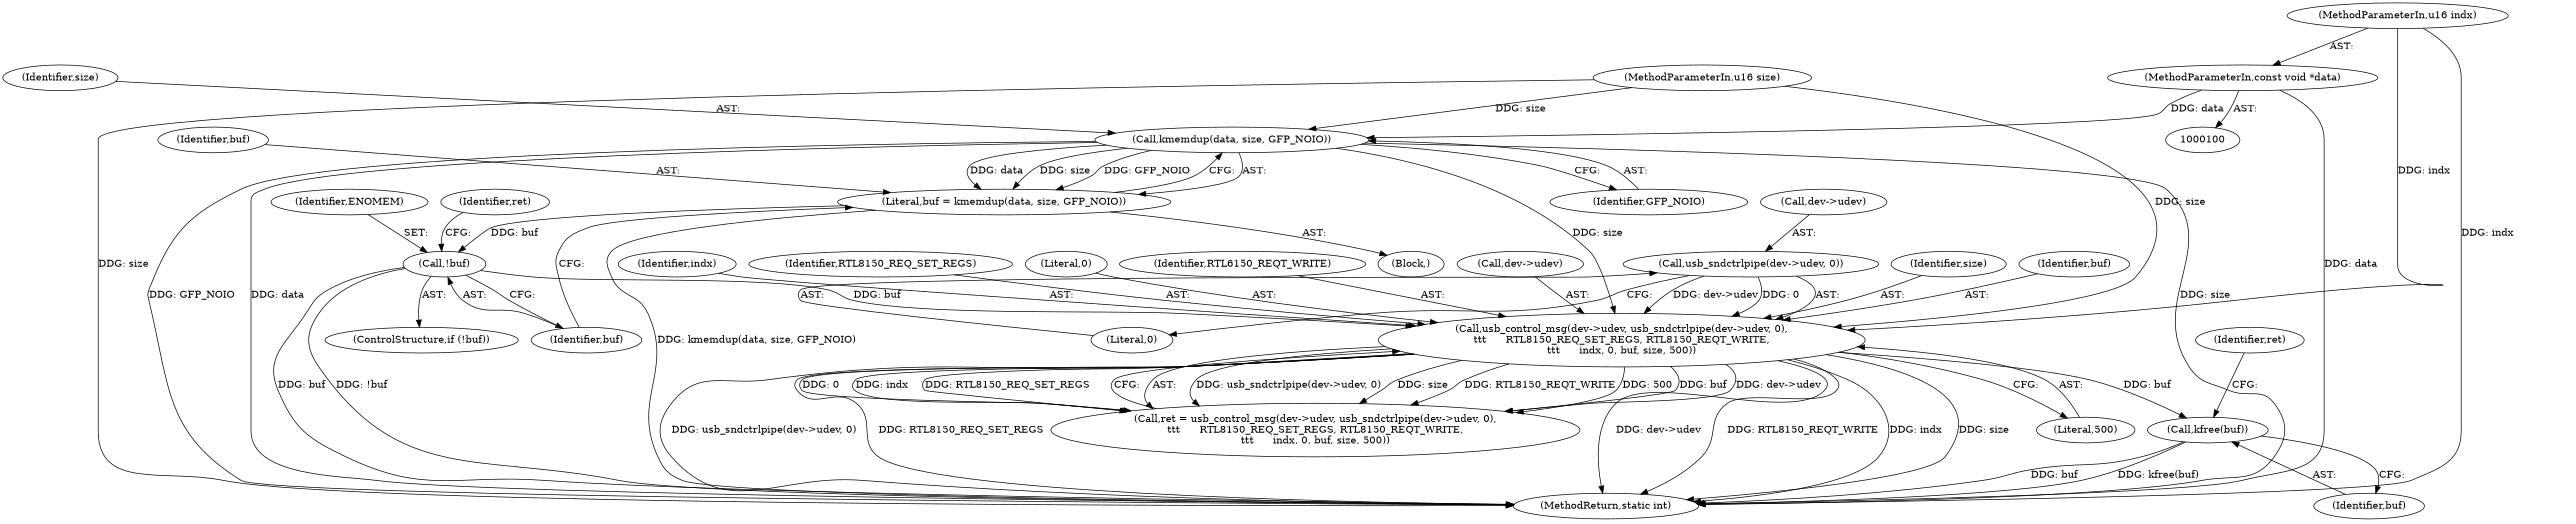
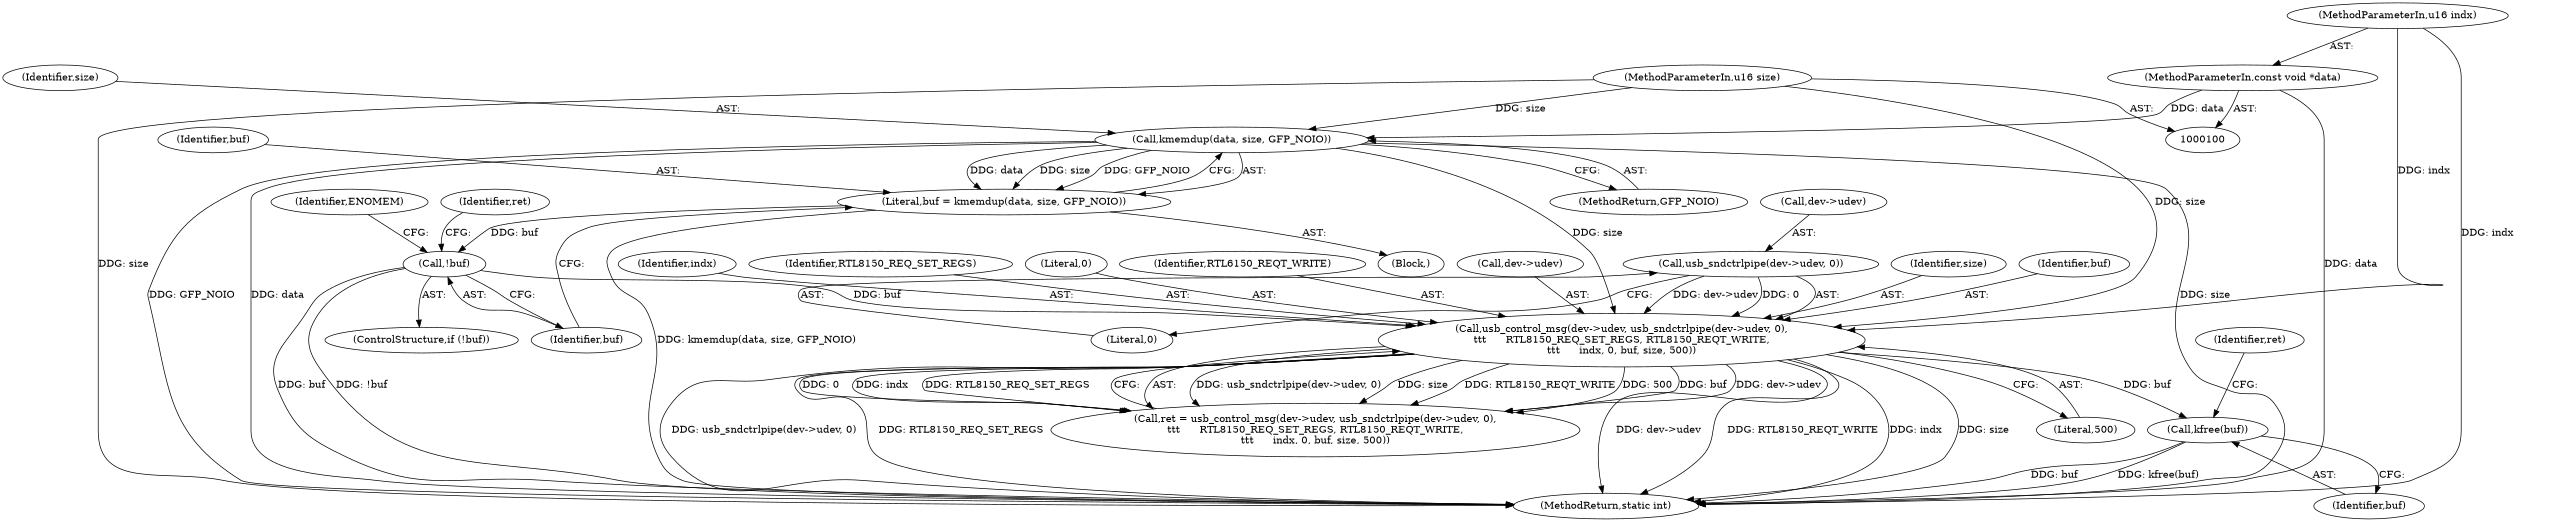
none -> (1993, 86)
(1649, 202) -> (1649, 202)
(418, 233) -> (418, 233)
